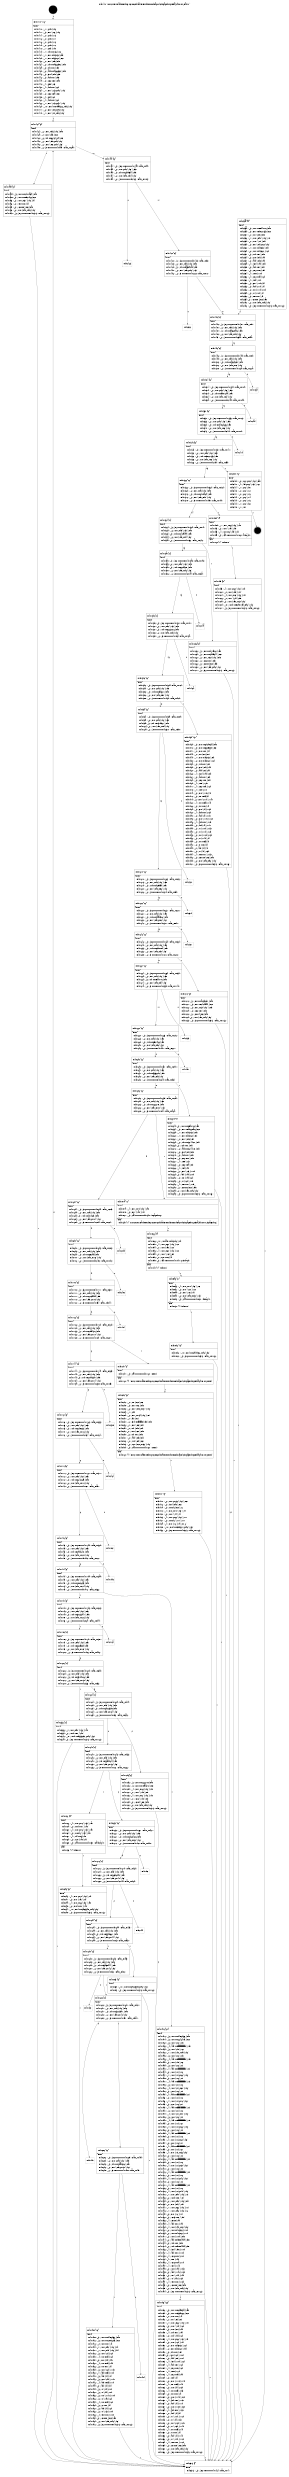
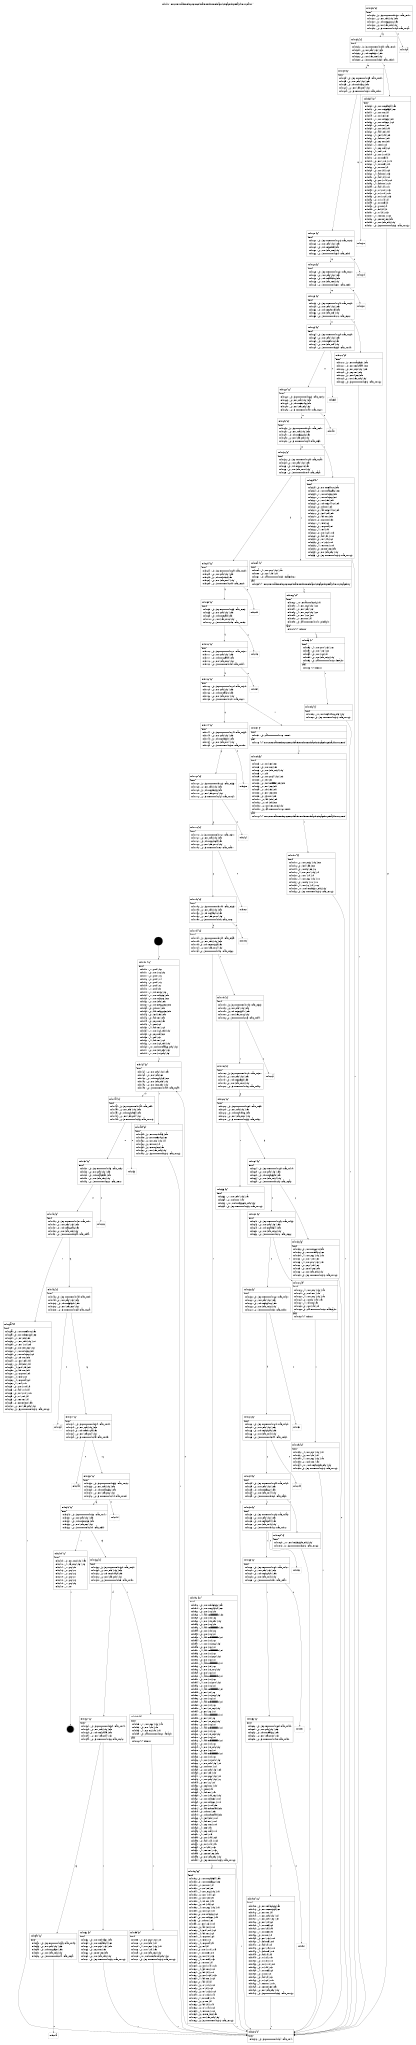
(240, 311) -> (46, 1278)
(176, 595) -> none
